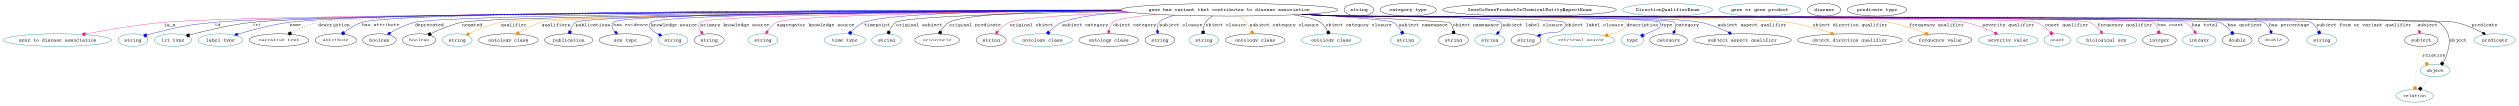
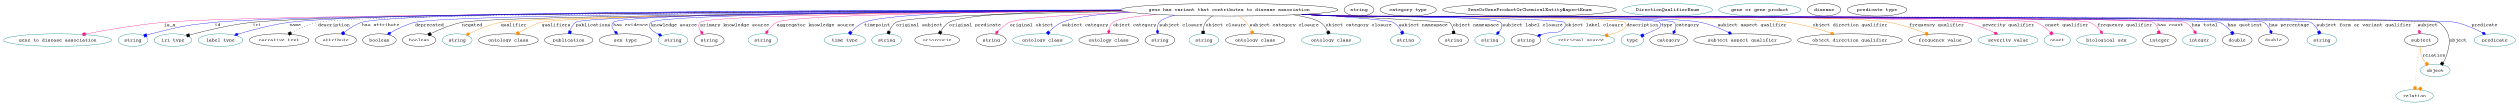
(1893, 17) -> (1893, 17)
(2421, 55) -> (2421, 55)
(2426, 82) -> (2426, 82)
